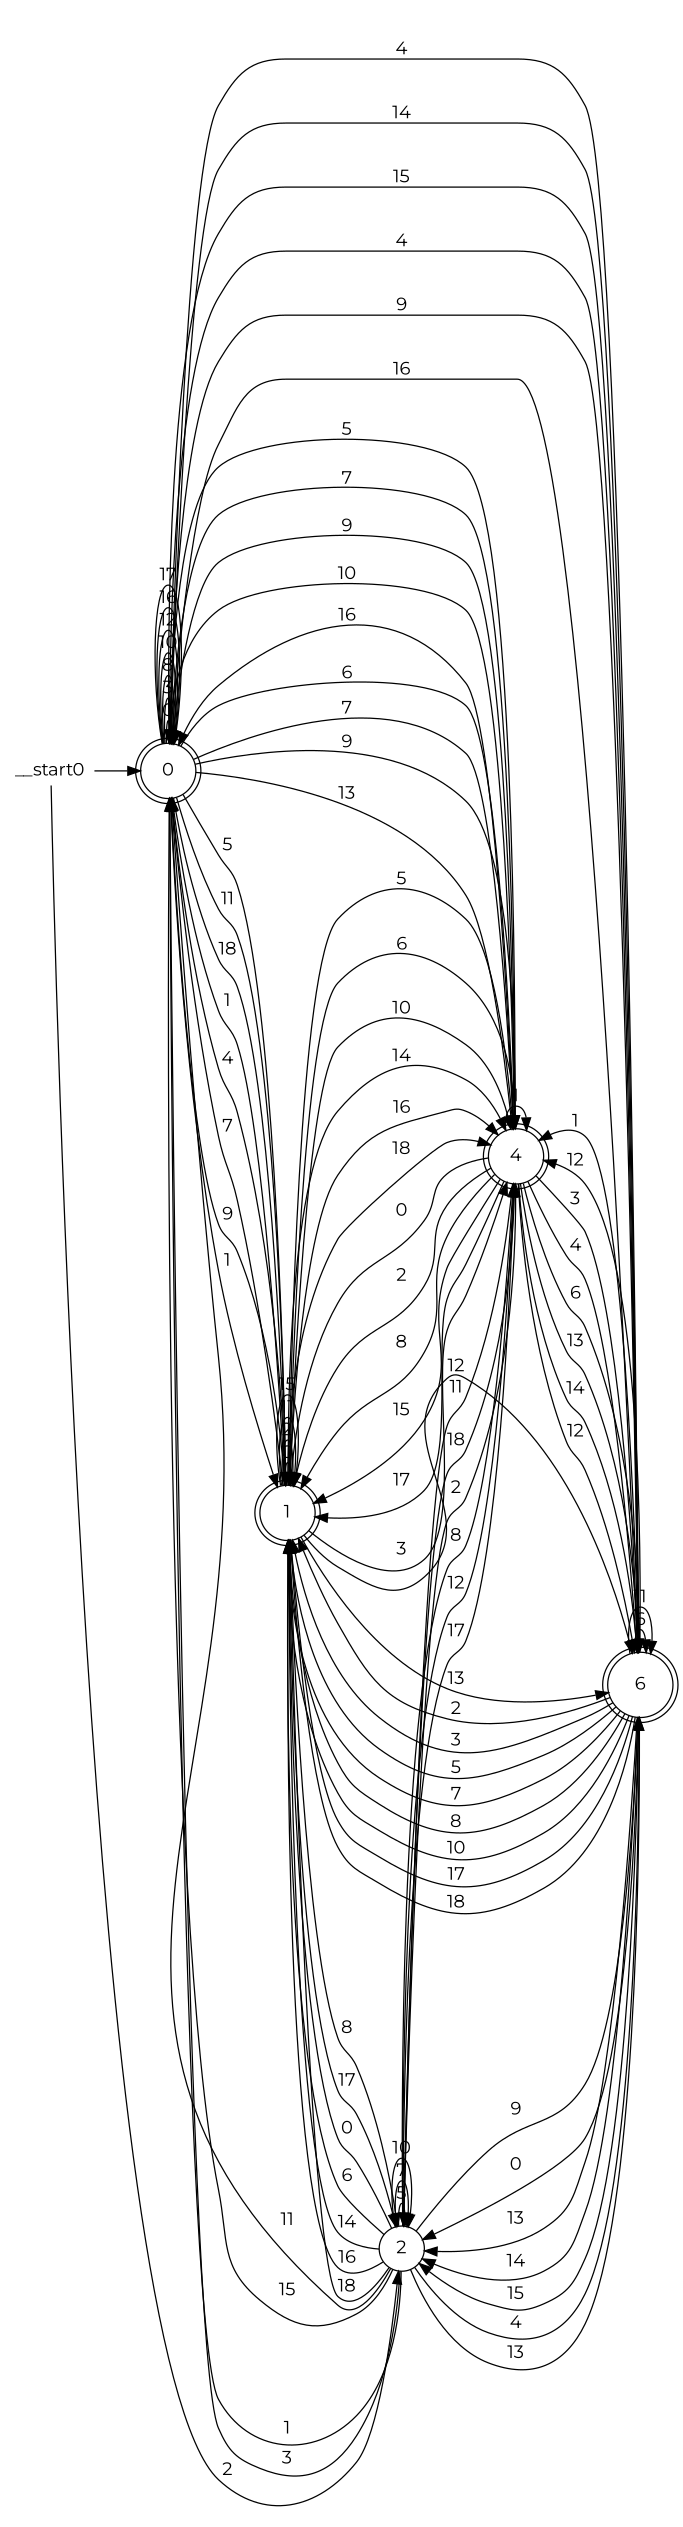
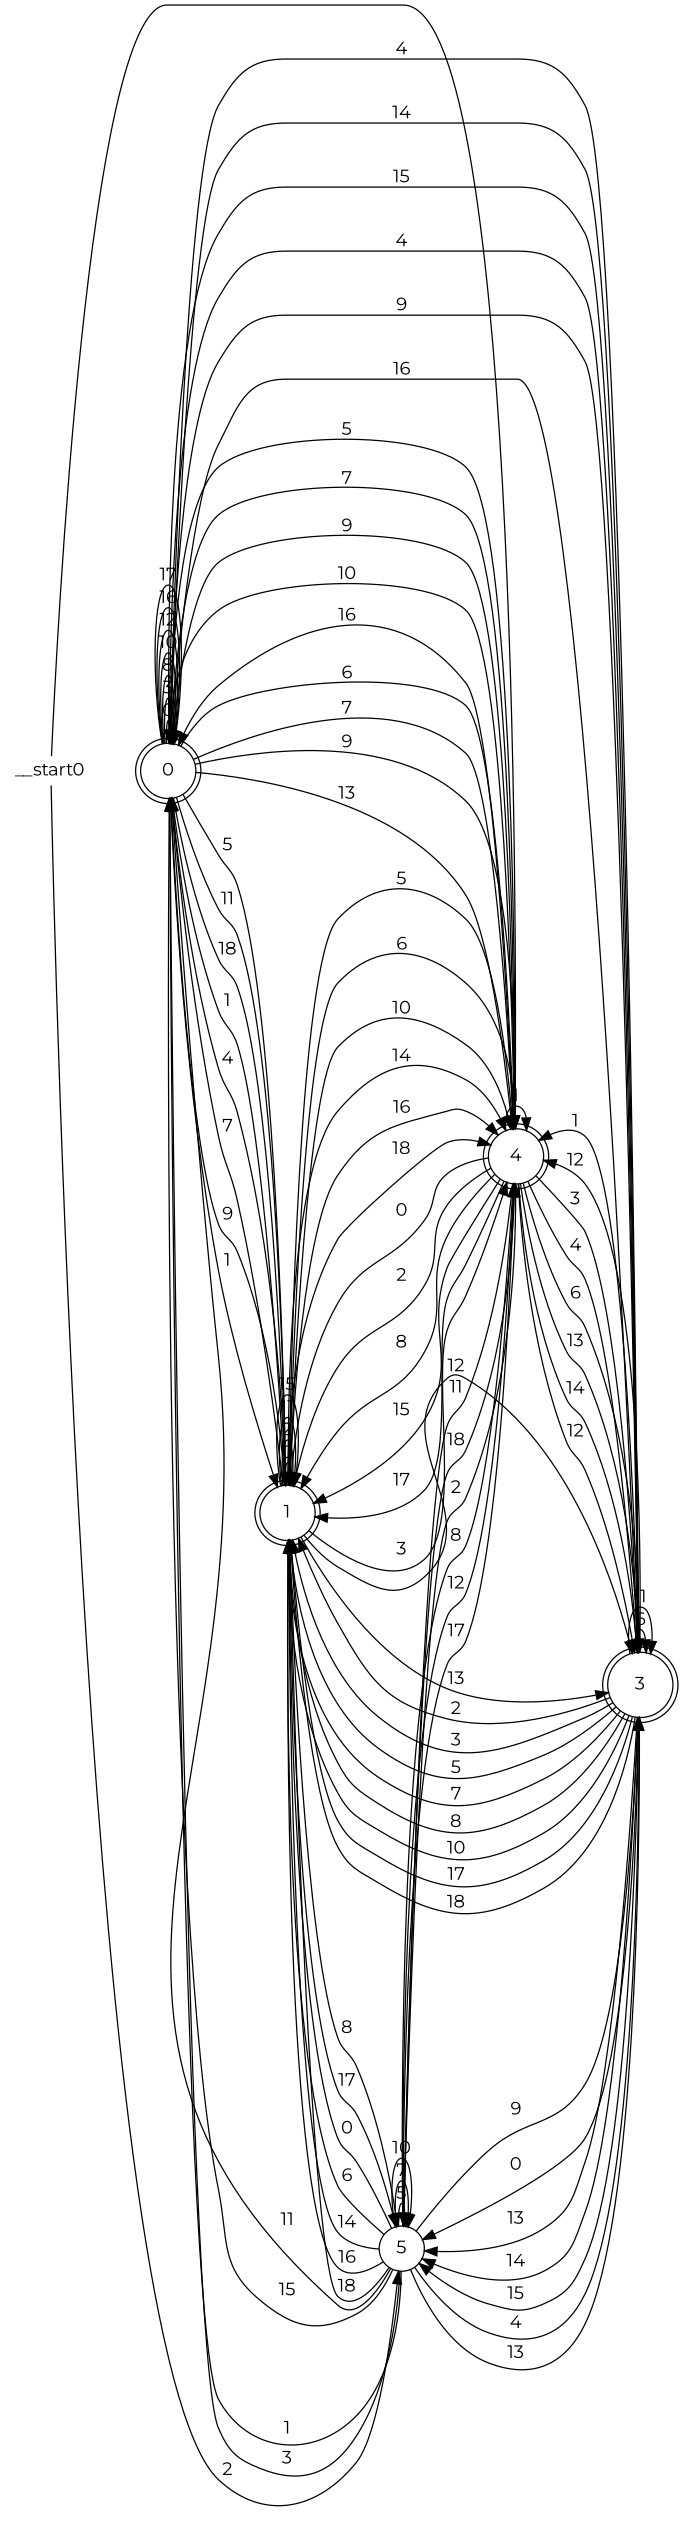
(111, 771) -> (409, 12)
(640, 1685) -> (640, 1685)
(402, 2249) -> (402, 2249)
